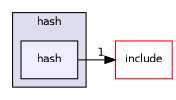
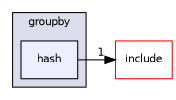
(49, 23) -> (49, 23)
